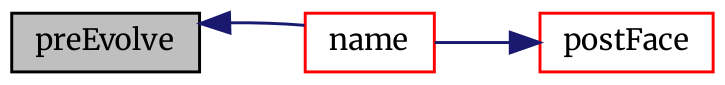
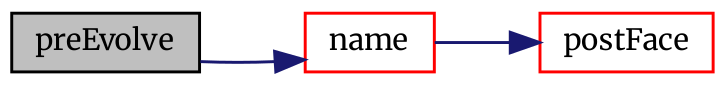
(267, 23) -> (238, 62)
